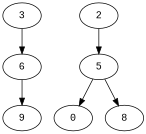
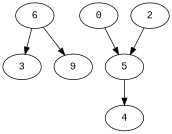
(22, 38) -> (29, 38)
(88, 89) -> (110, 38)
(124, 118) -> (124, 118)
